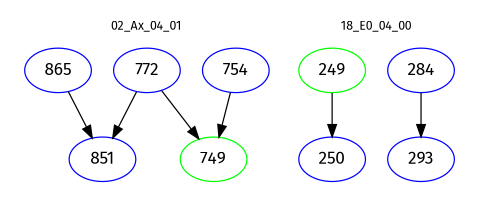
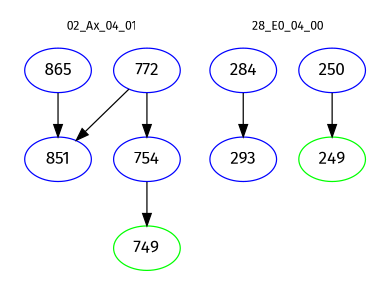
(377, 27) -> (288, 27)
(332, 109) -> (332, 109)
(176, 110) -> (147, 109)
